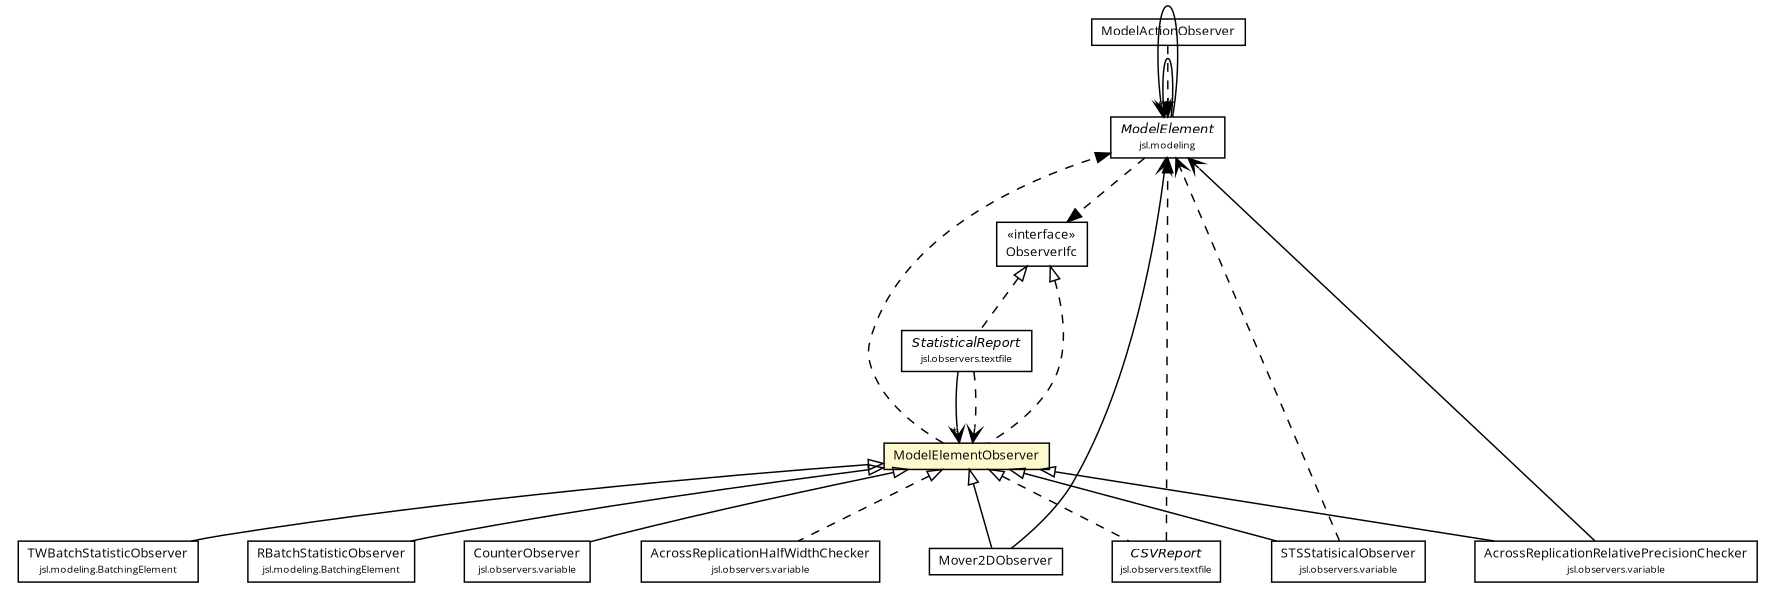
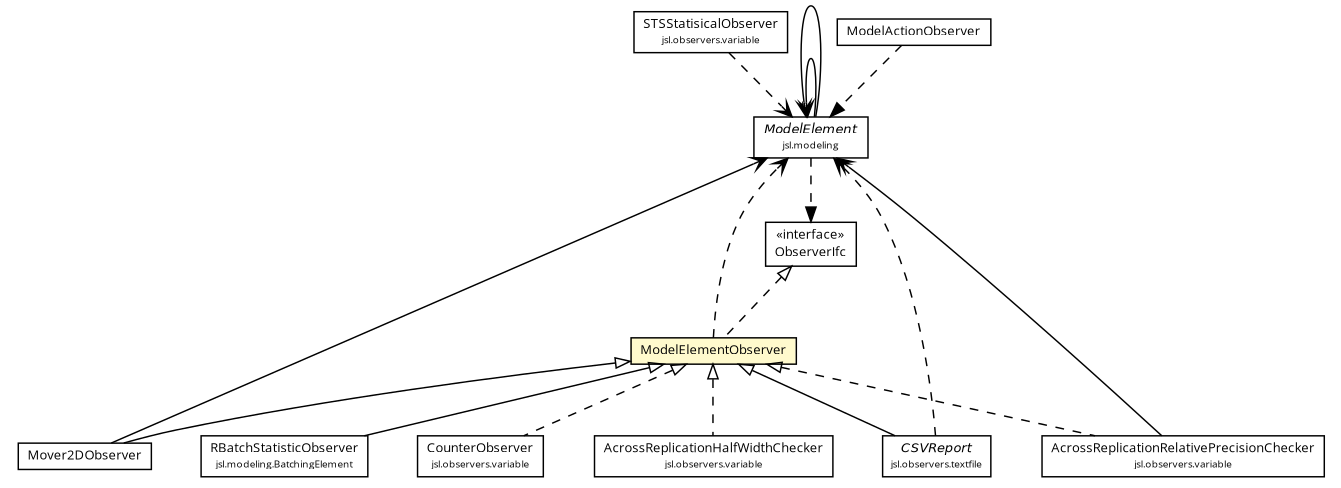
(911, 268) -> (729, 247)
(966, 351) -> none
(1167, 357) -> (911, 294)
(741, 505) -> (598, 403)
(1275, 506) -> (946, 403)
(1150, 507) -> none
(1066, 509) -> (824, 403)
(107, 562) -> none
